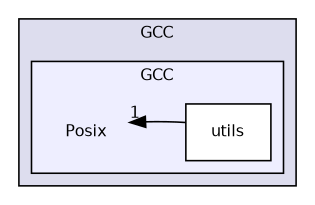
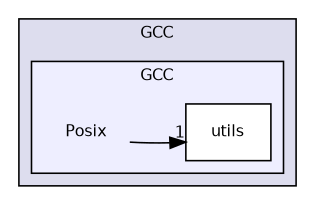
(166, 122) -> (150, 143)
